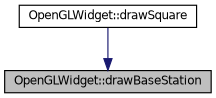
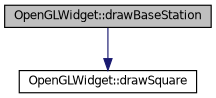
(108, 43) -> (108, 43)
